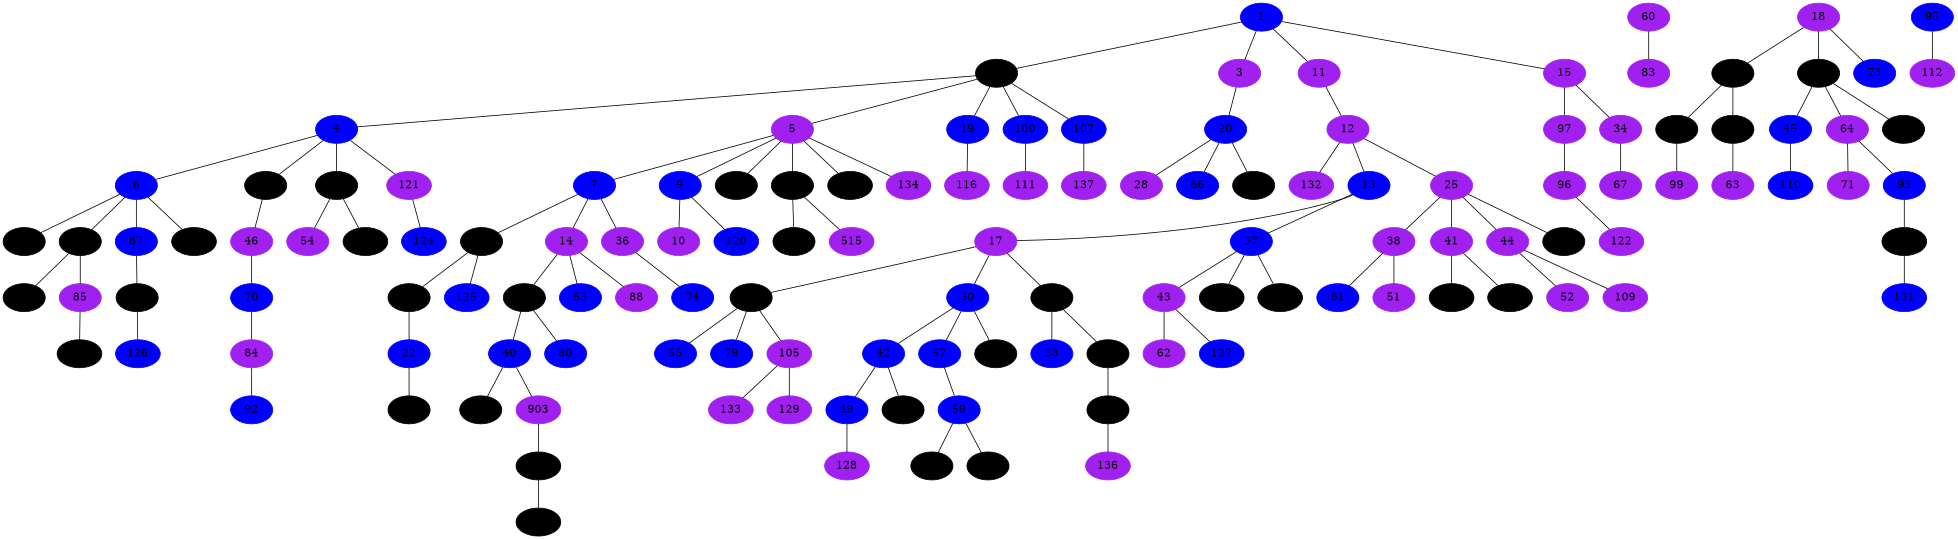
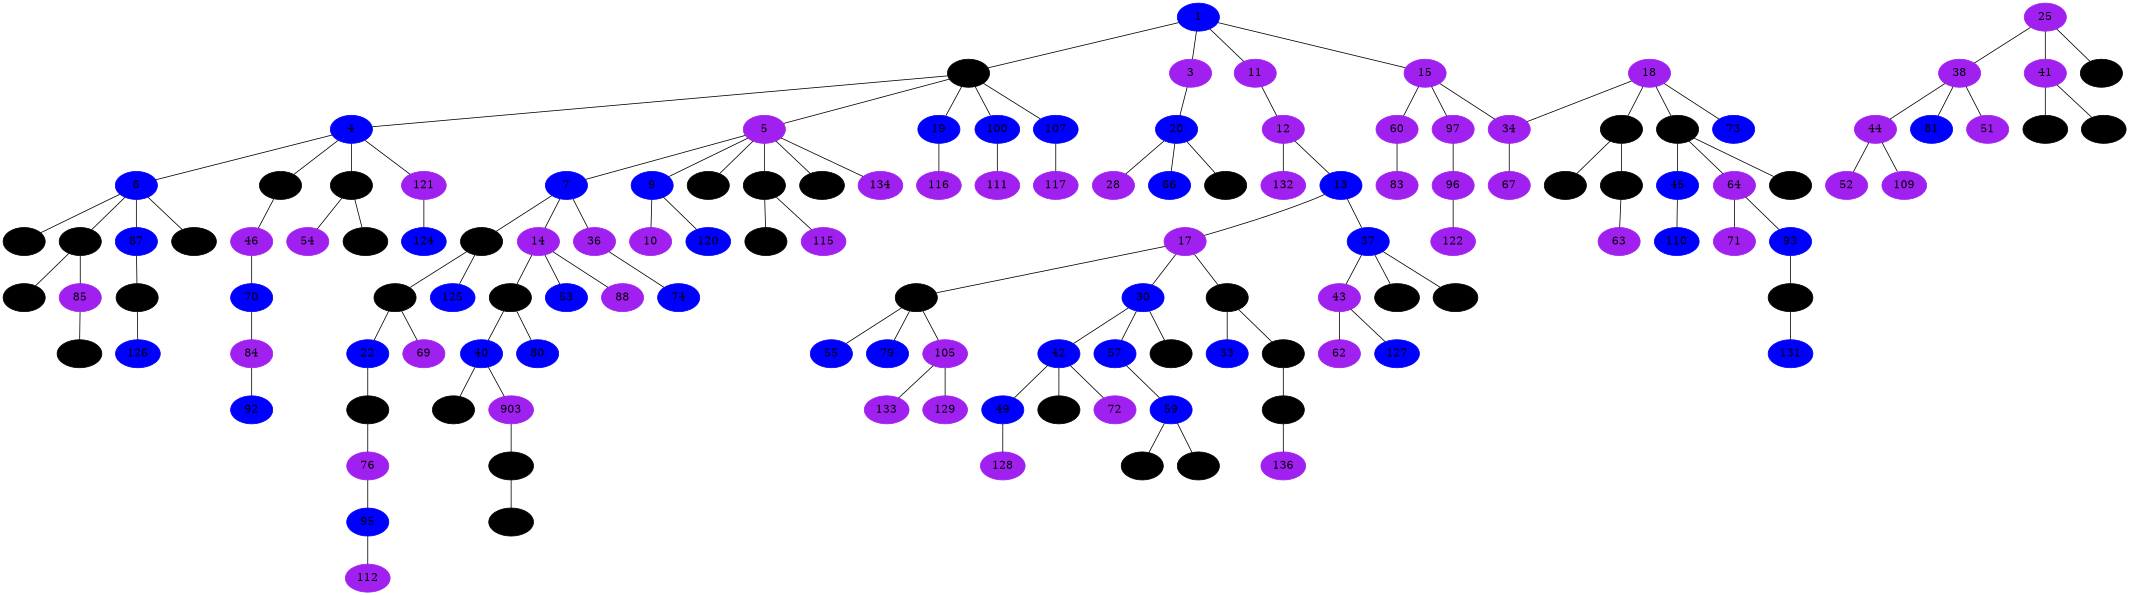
none -> (1411, 101)
none -> (1579, 101)
(1400, 157) -> none
(1084, 185) -> (1056, 185)
(1677, 185) -> none
(1480, 213) -> (1917, 101)
(852, 242) -> (824, 242)
none -> (424, 354)
none -> (1115, 410)
none -> (368, 466)
